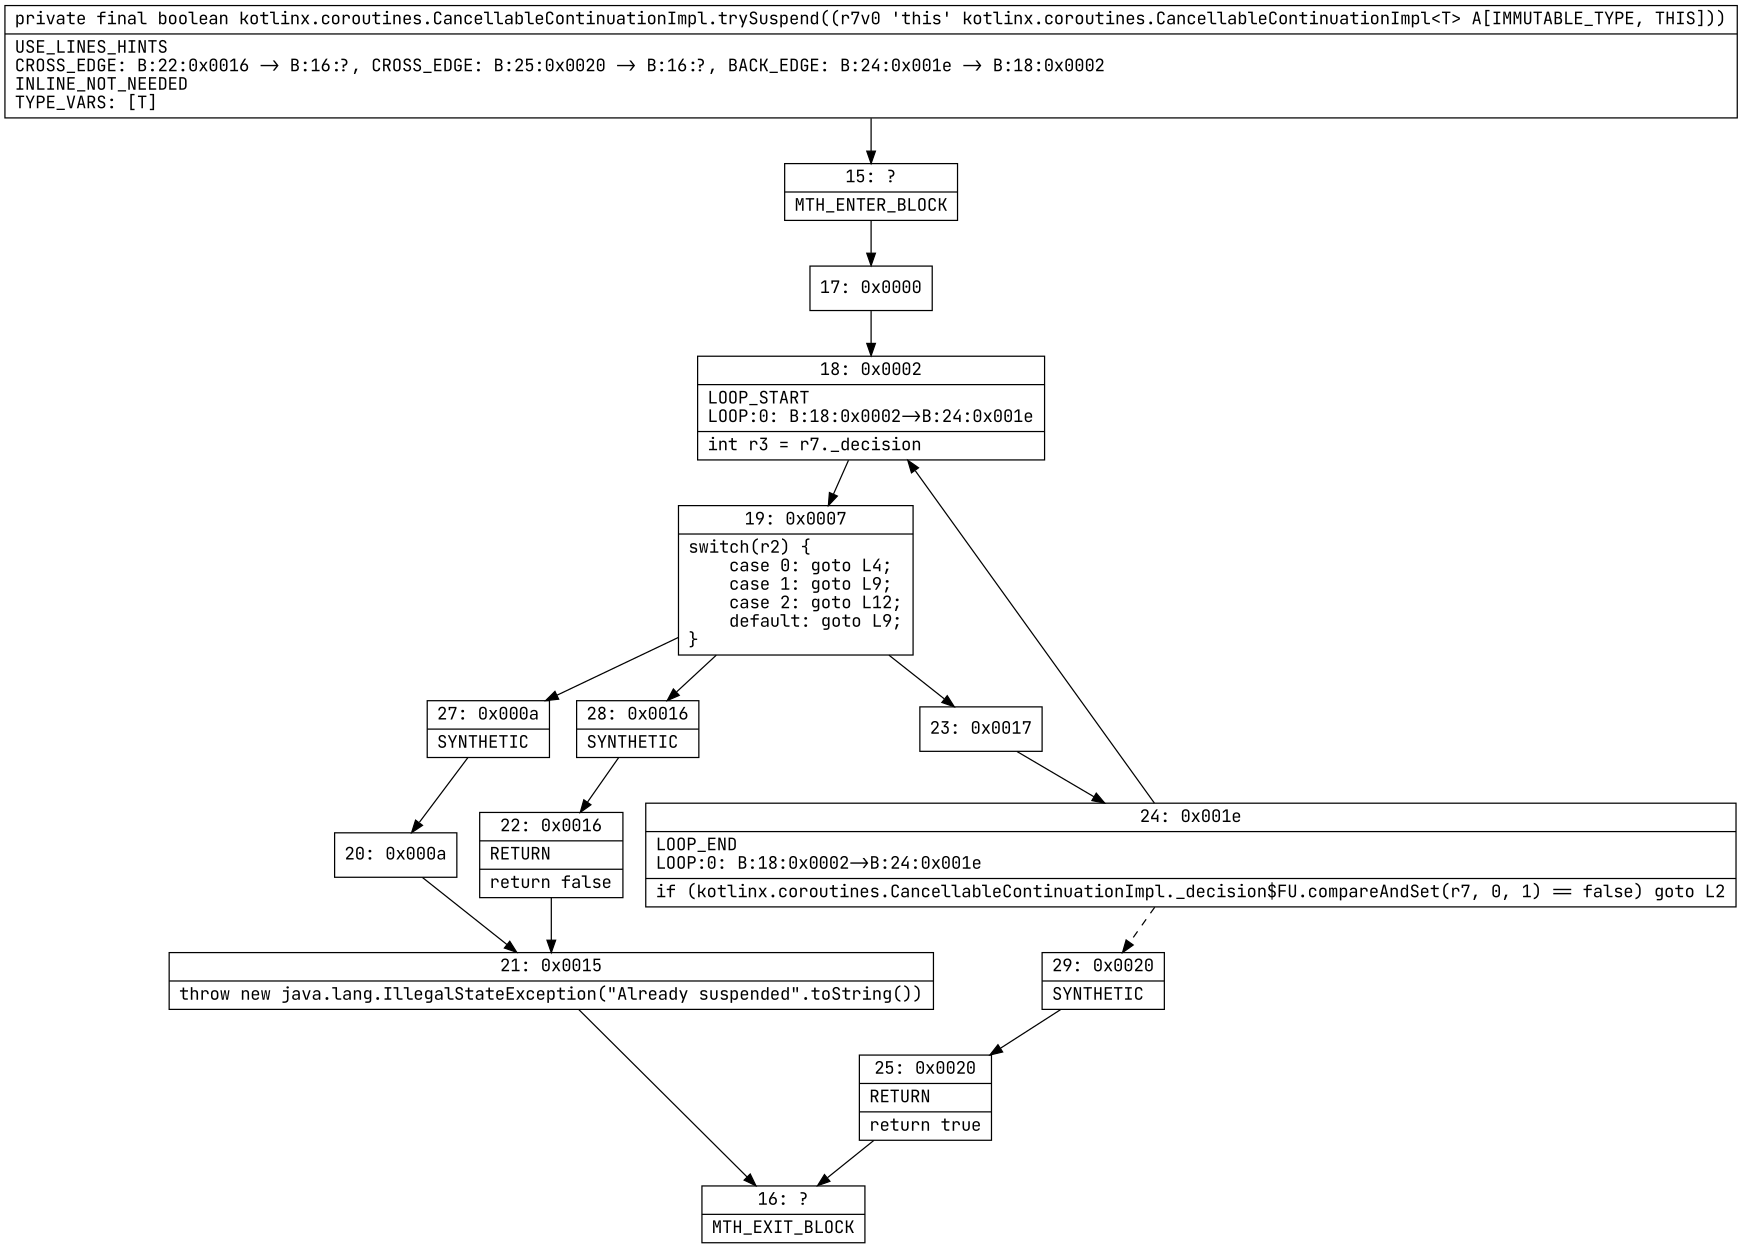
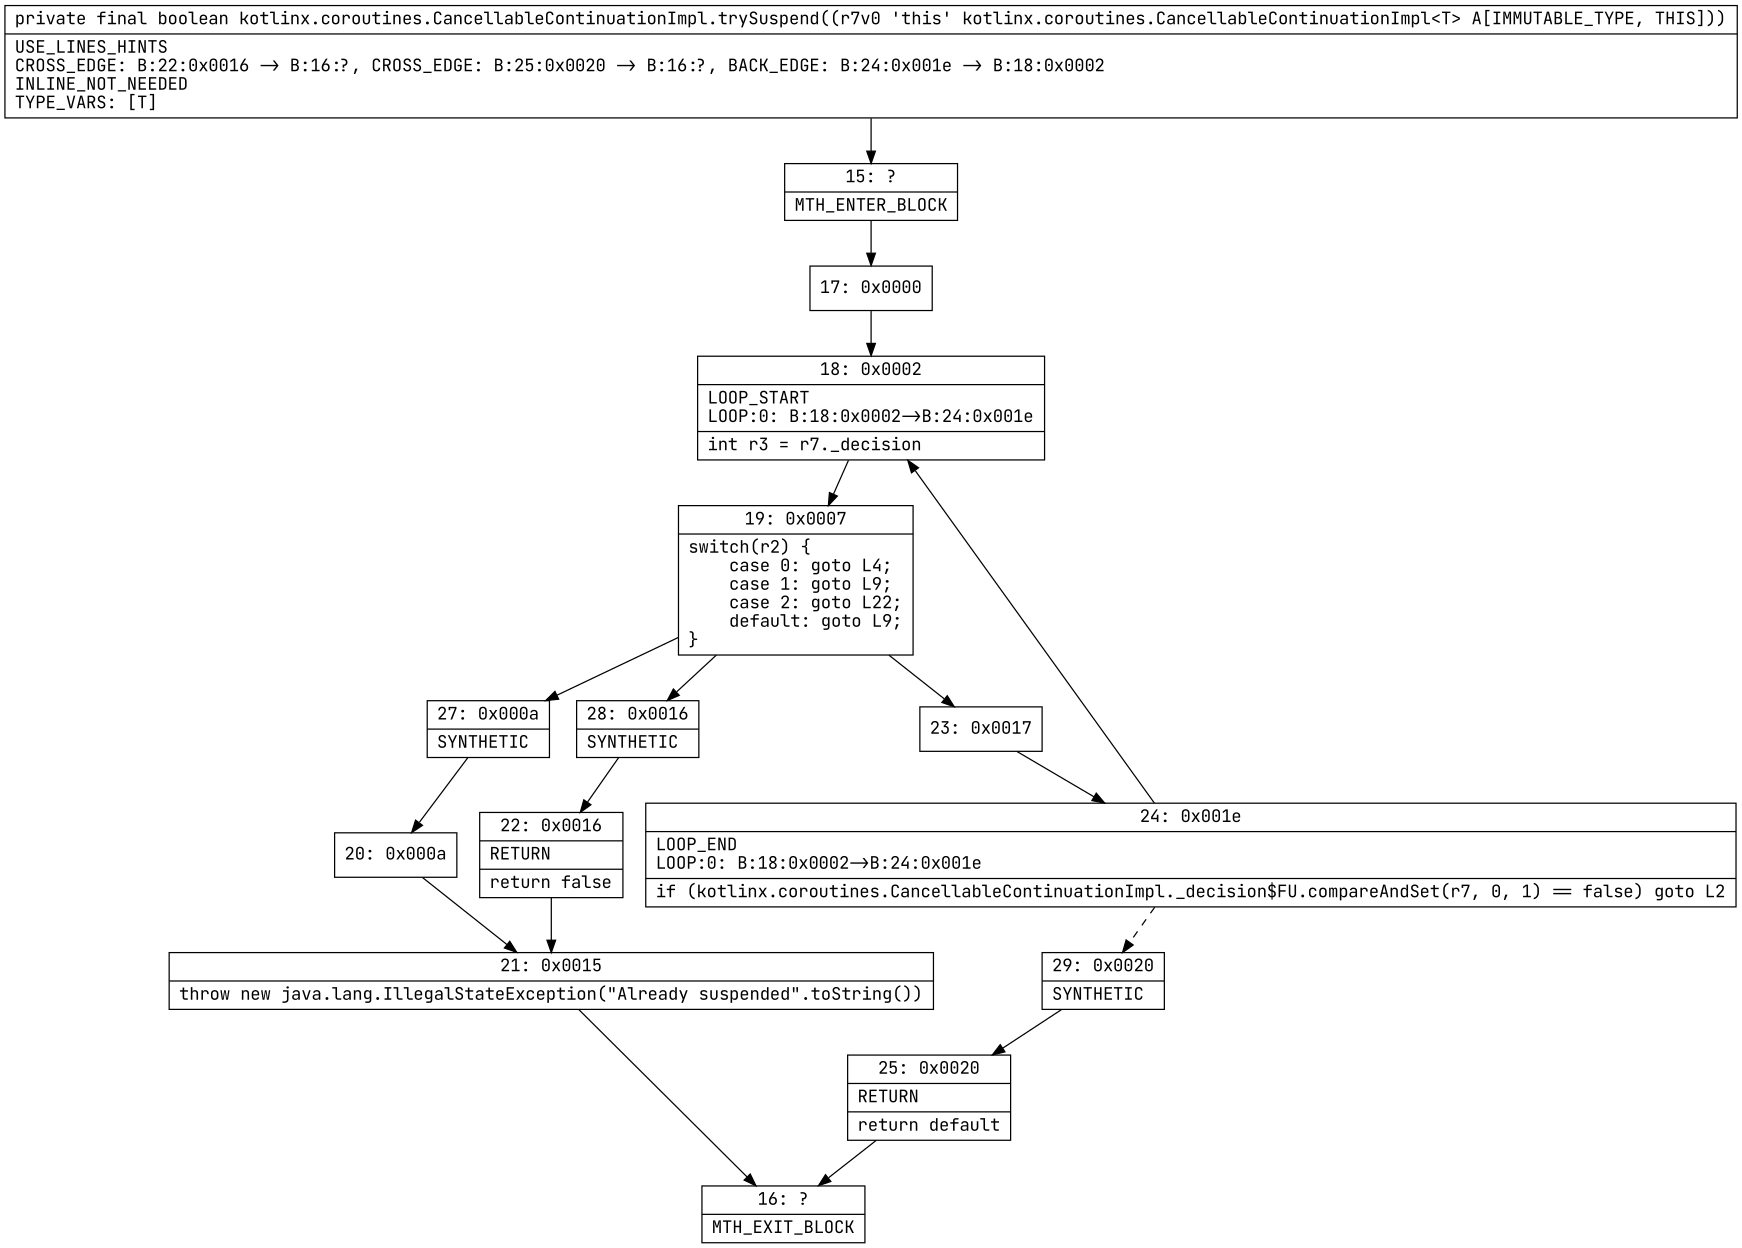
(796, 603) -> (796, 603)
(925, 1125) -> (929, 1125)
